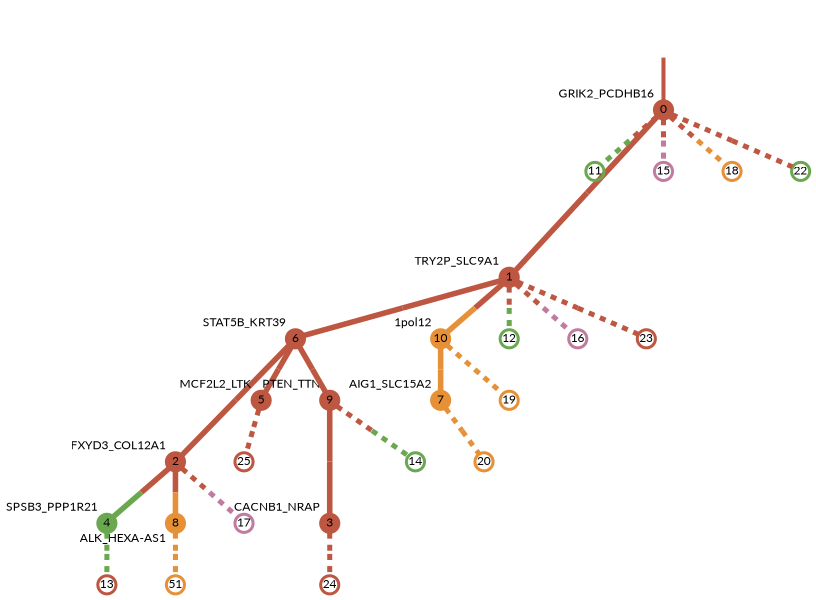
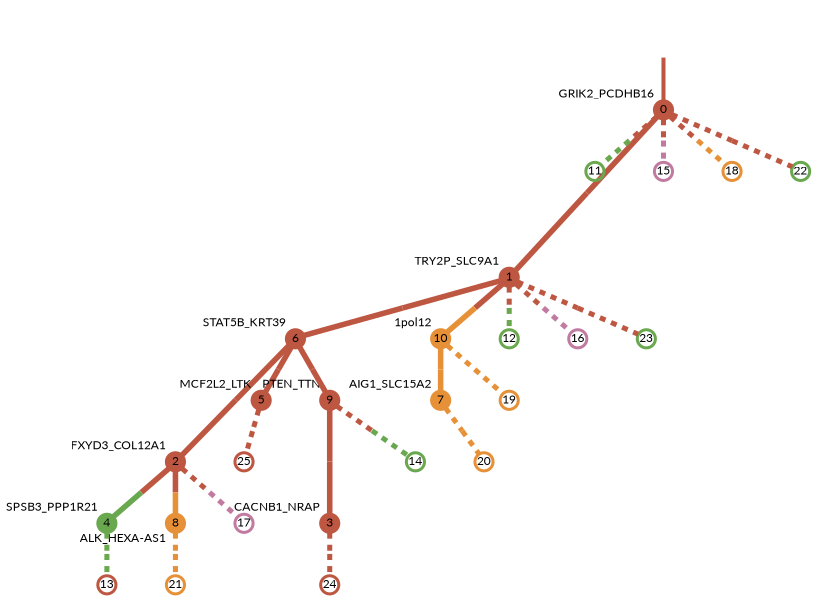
(646, 339) -> (646, 339)
(175, 585) -> (175, 585)
